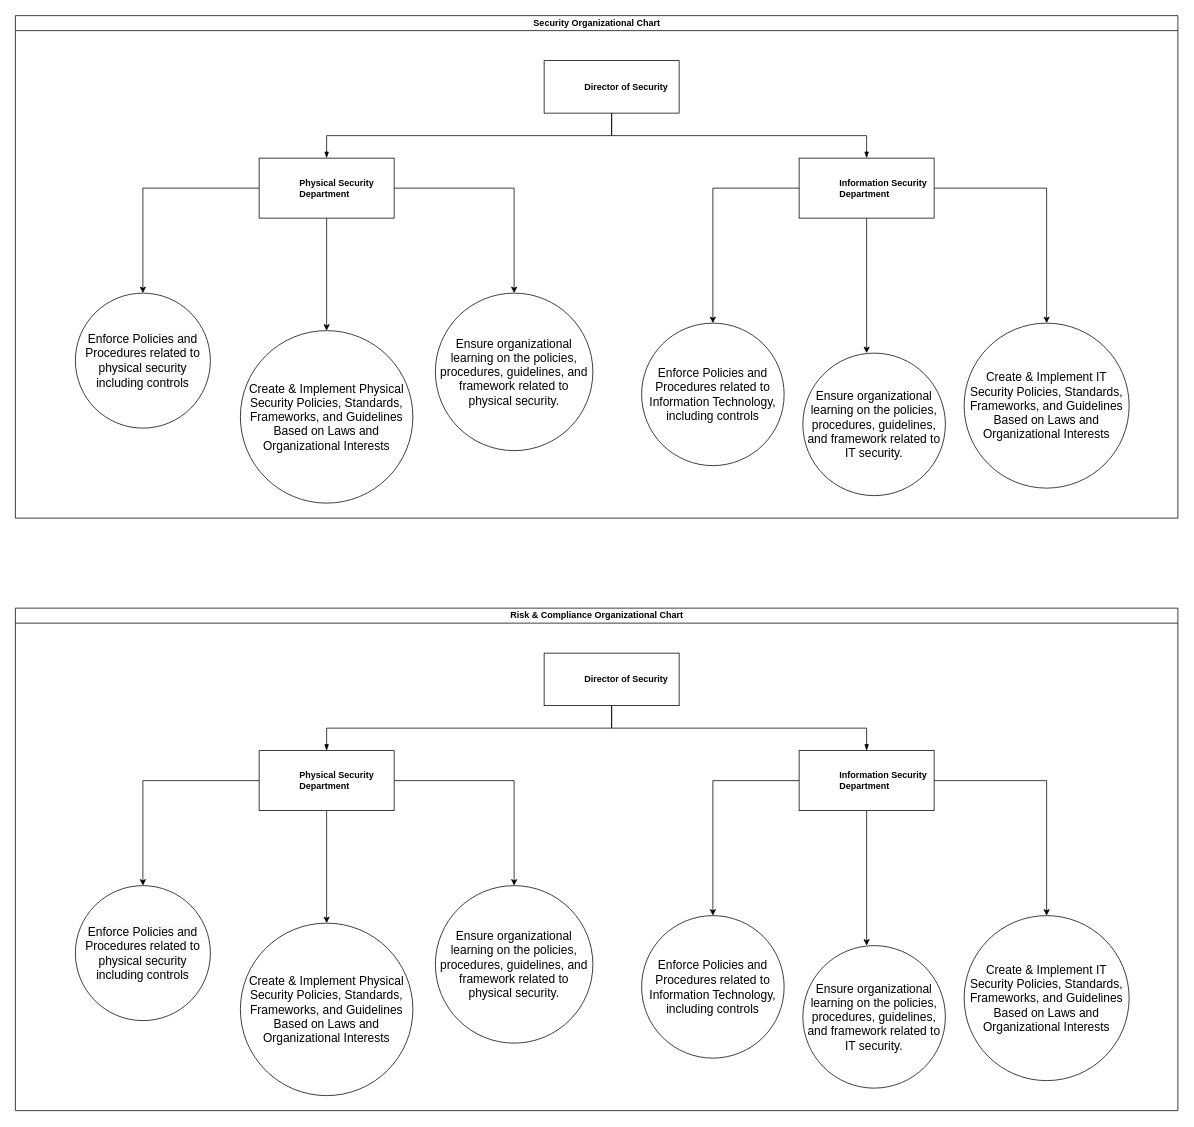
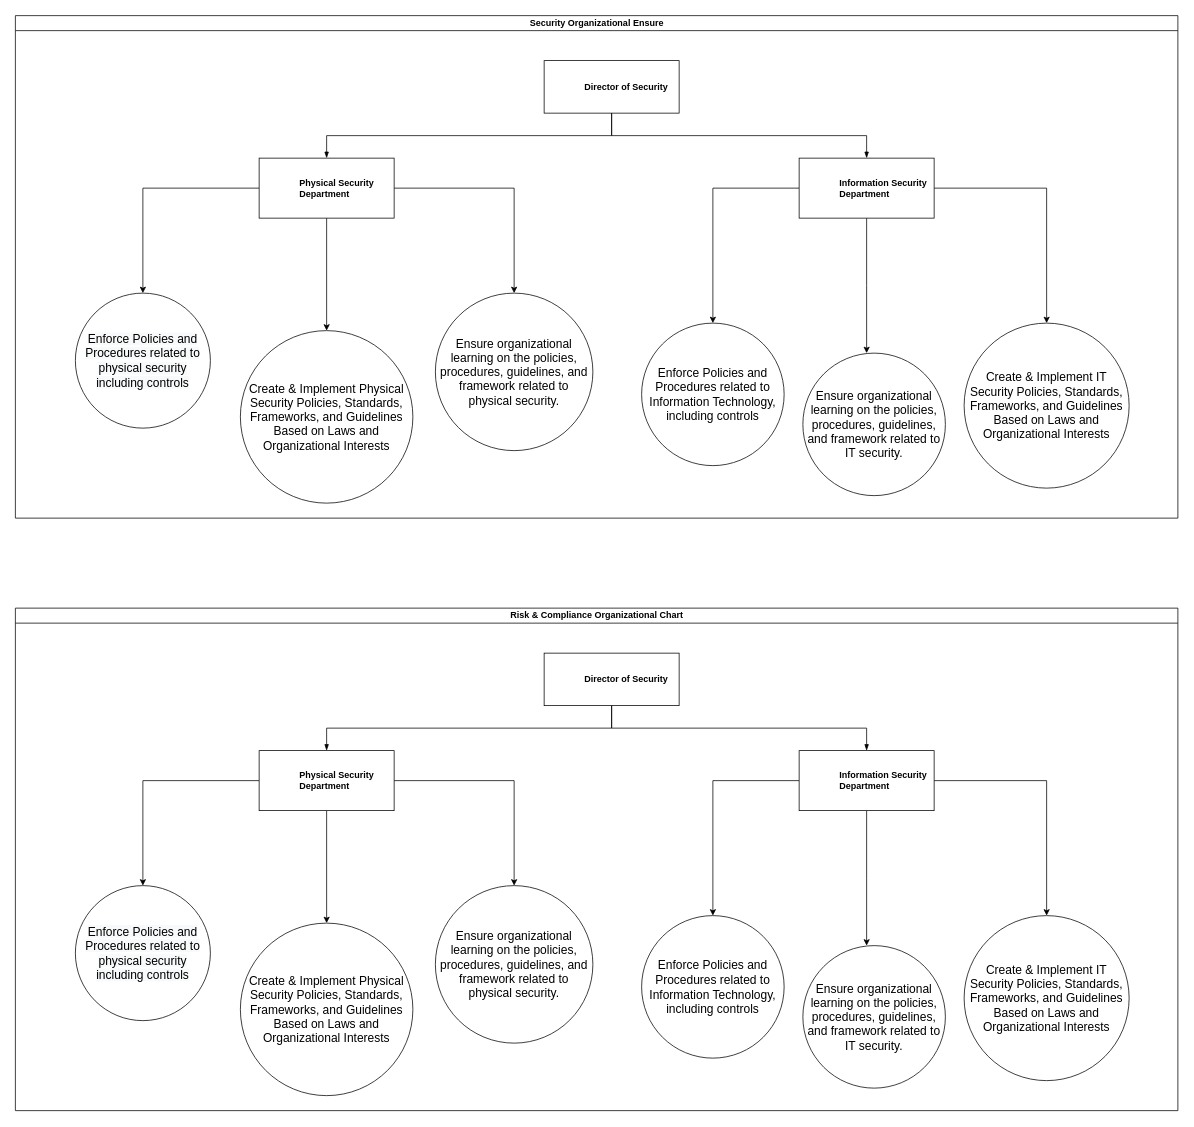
(597, 23) -> (597, 23)
